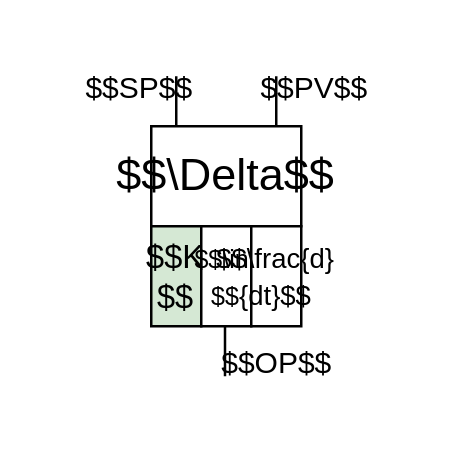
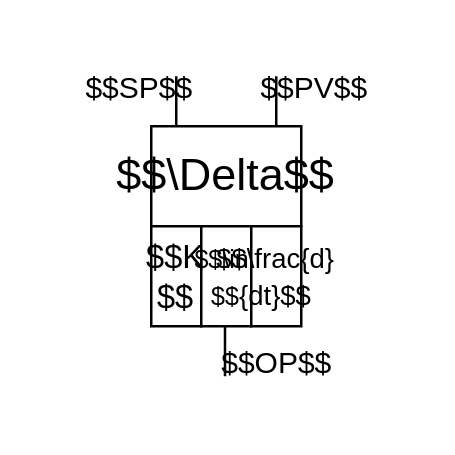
(176, 276) -> (176, 276)
